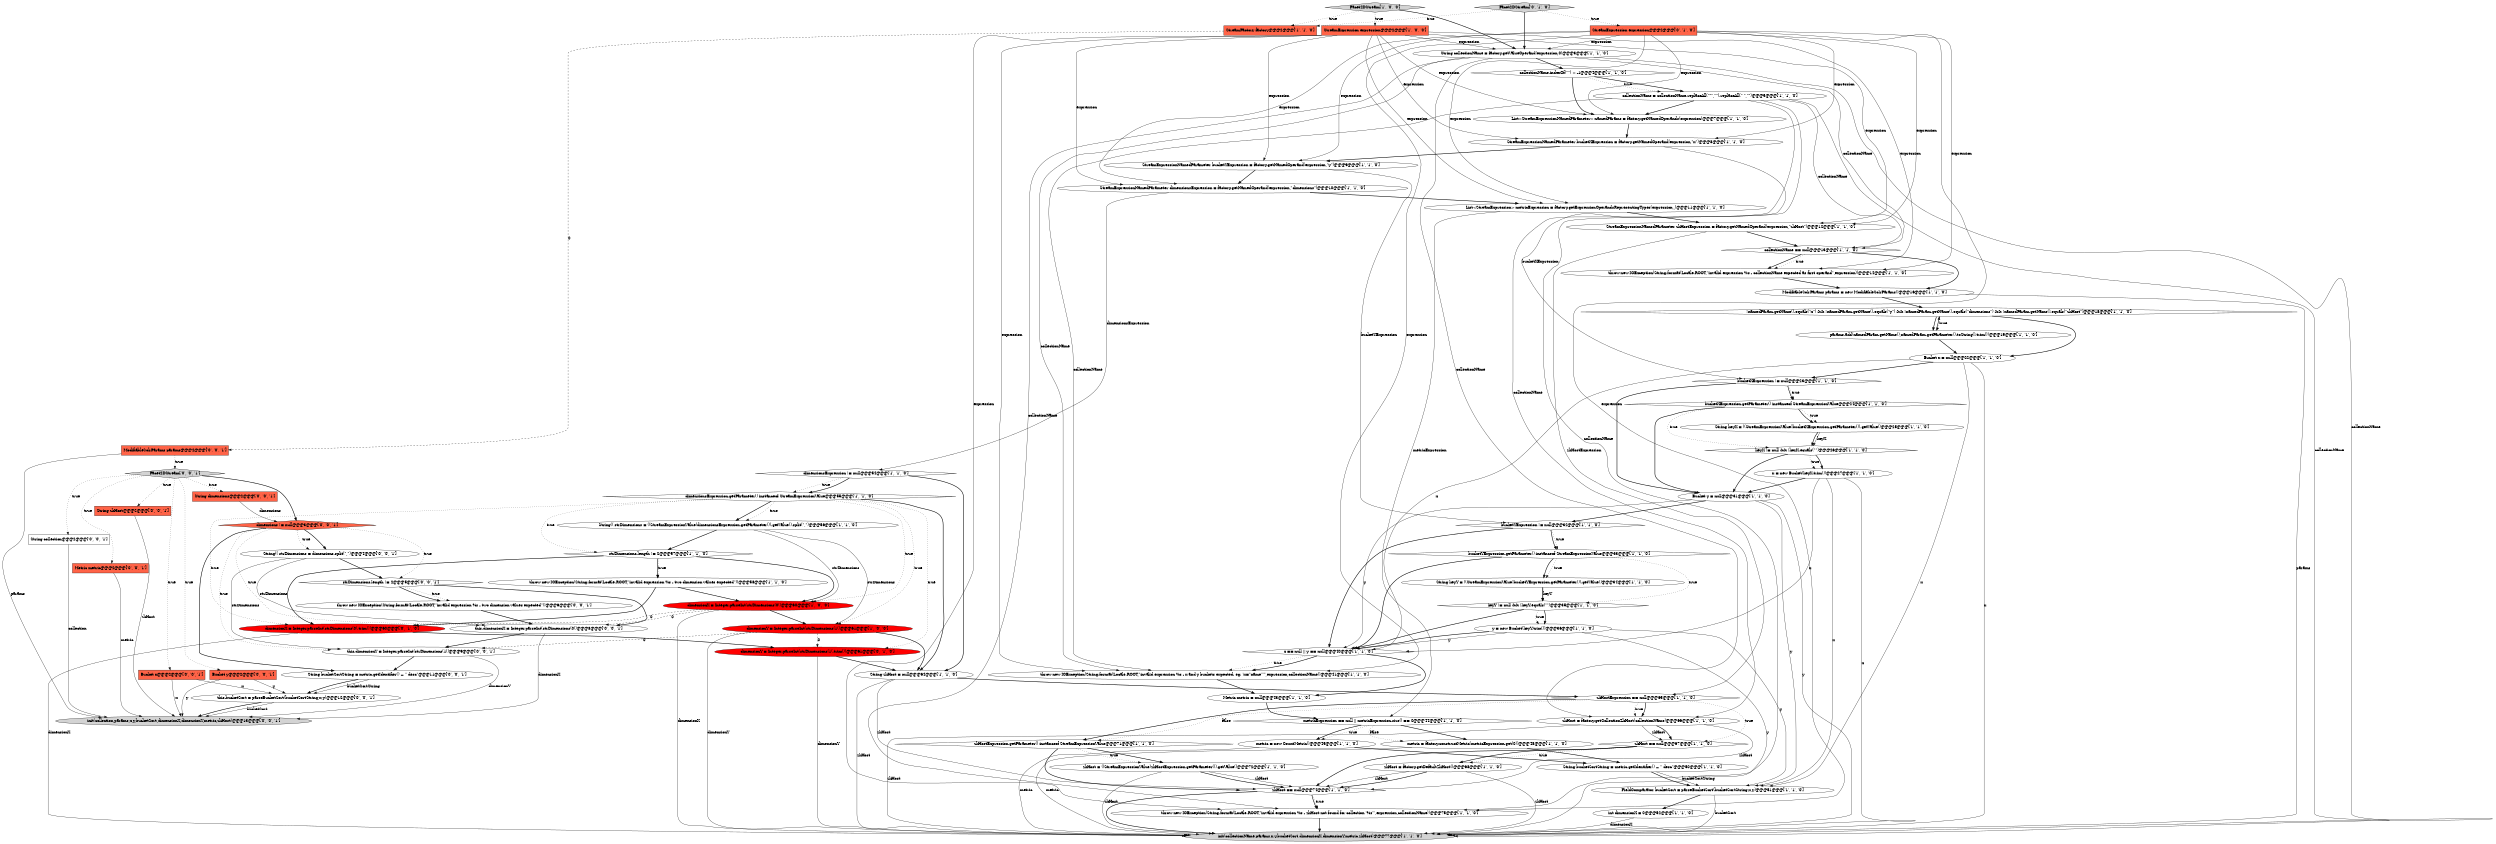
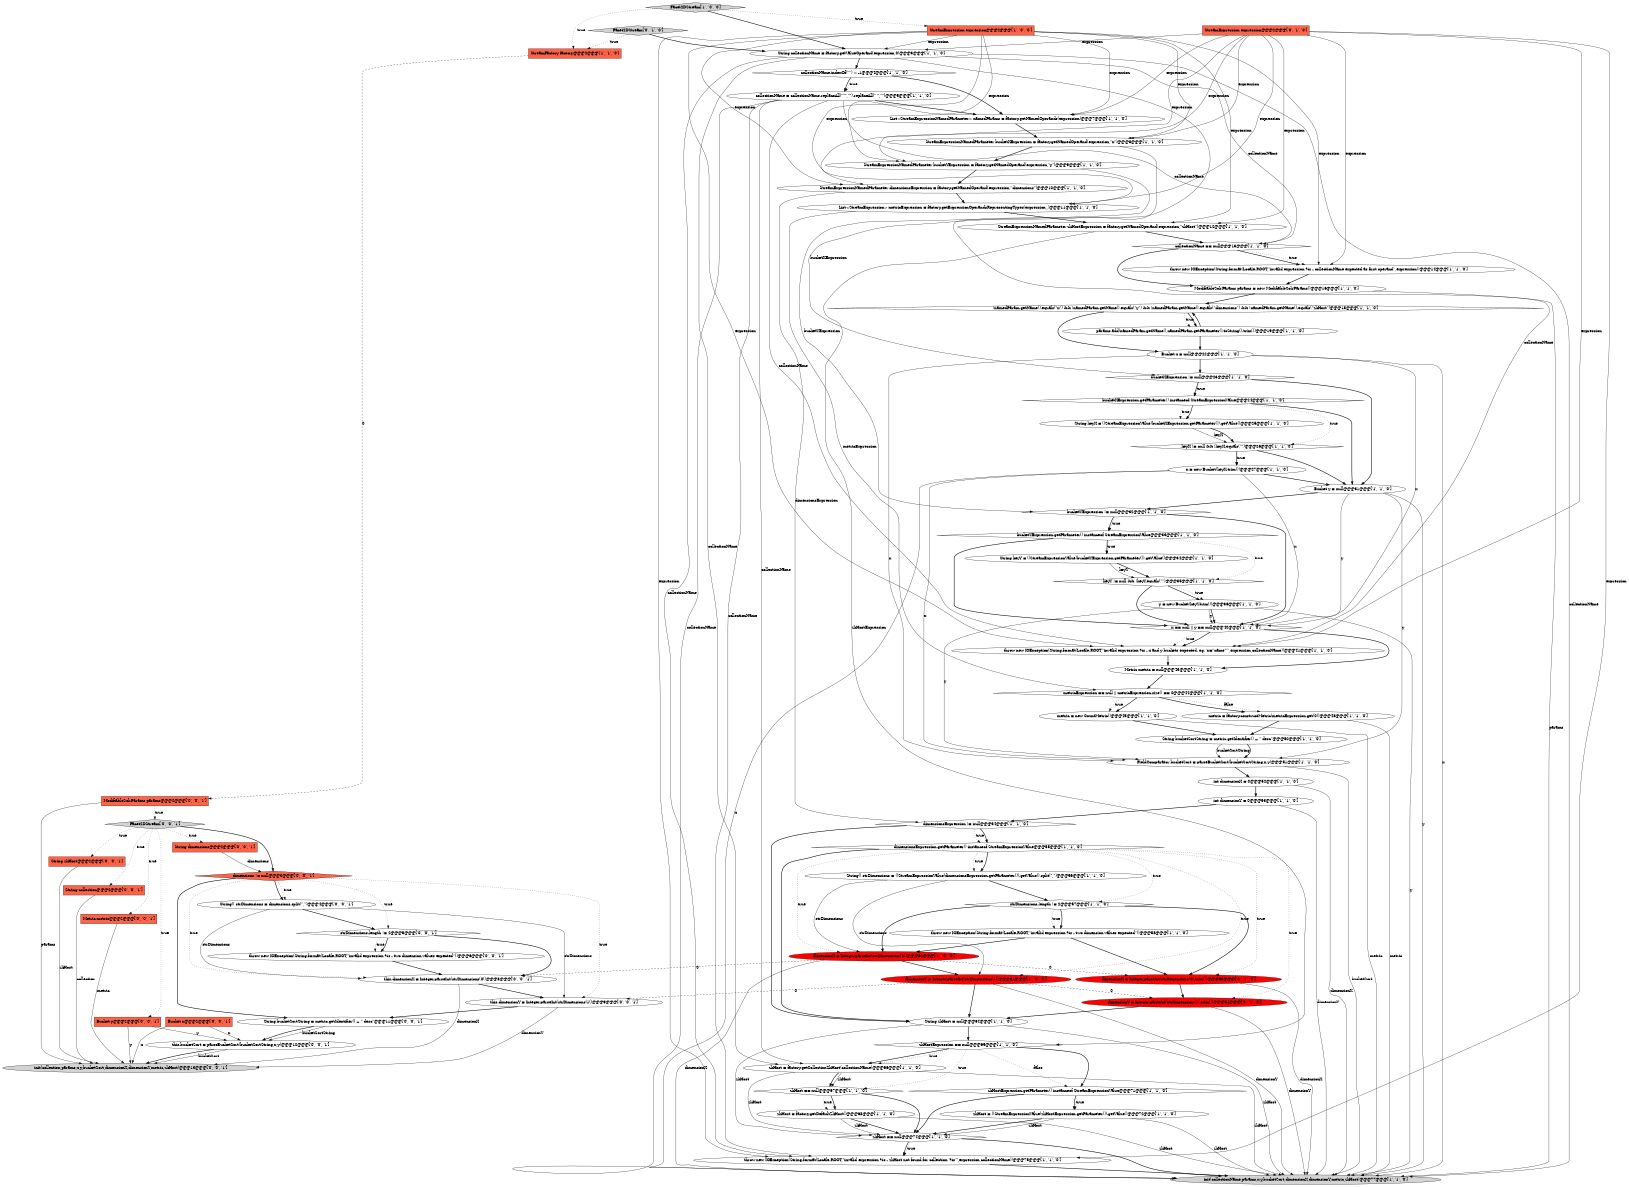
(1579, 18) -> none
(69, 540) -> (104, 890)
(168, 573) -> none
none -> (1256, 801)
